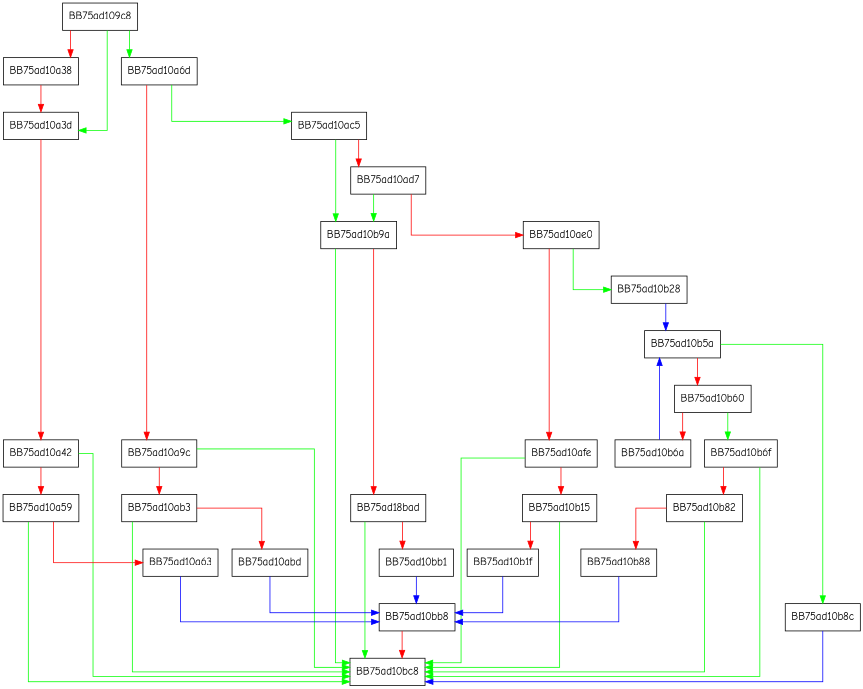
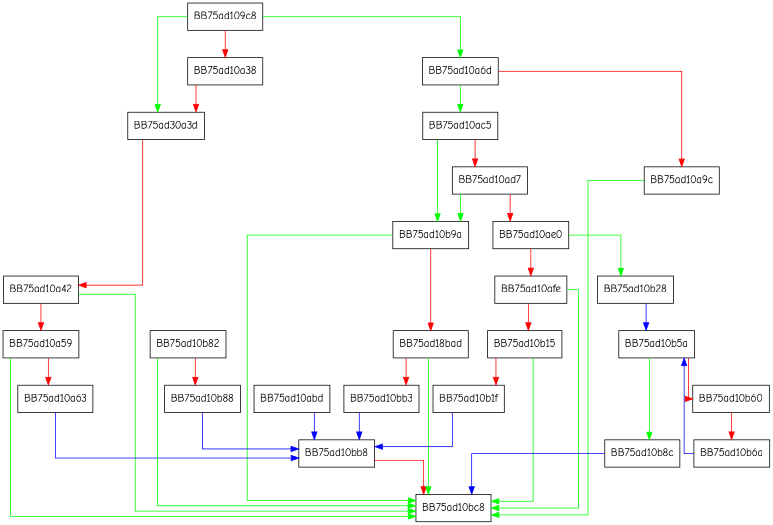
(41, 126) -> (166, 126)
(741, 453) -> none
(159, 508) -> none
(416, 563) -> (381, 399)
